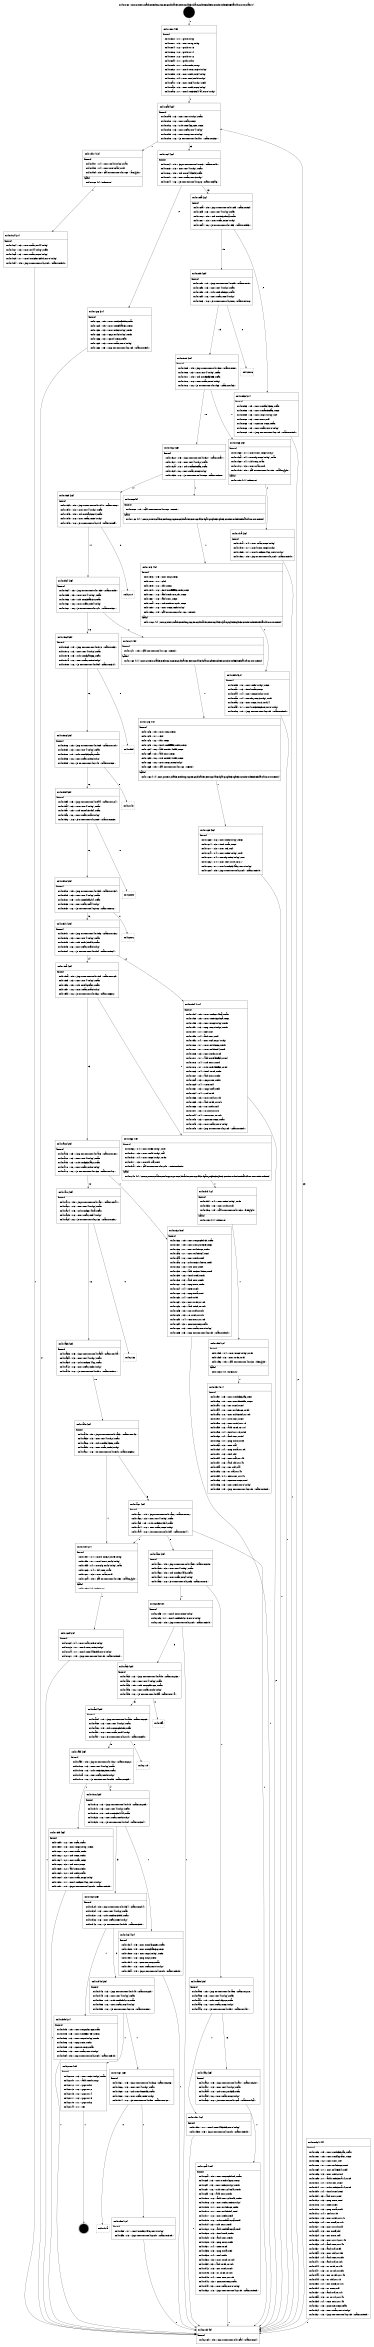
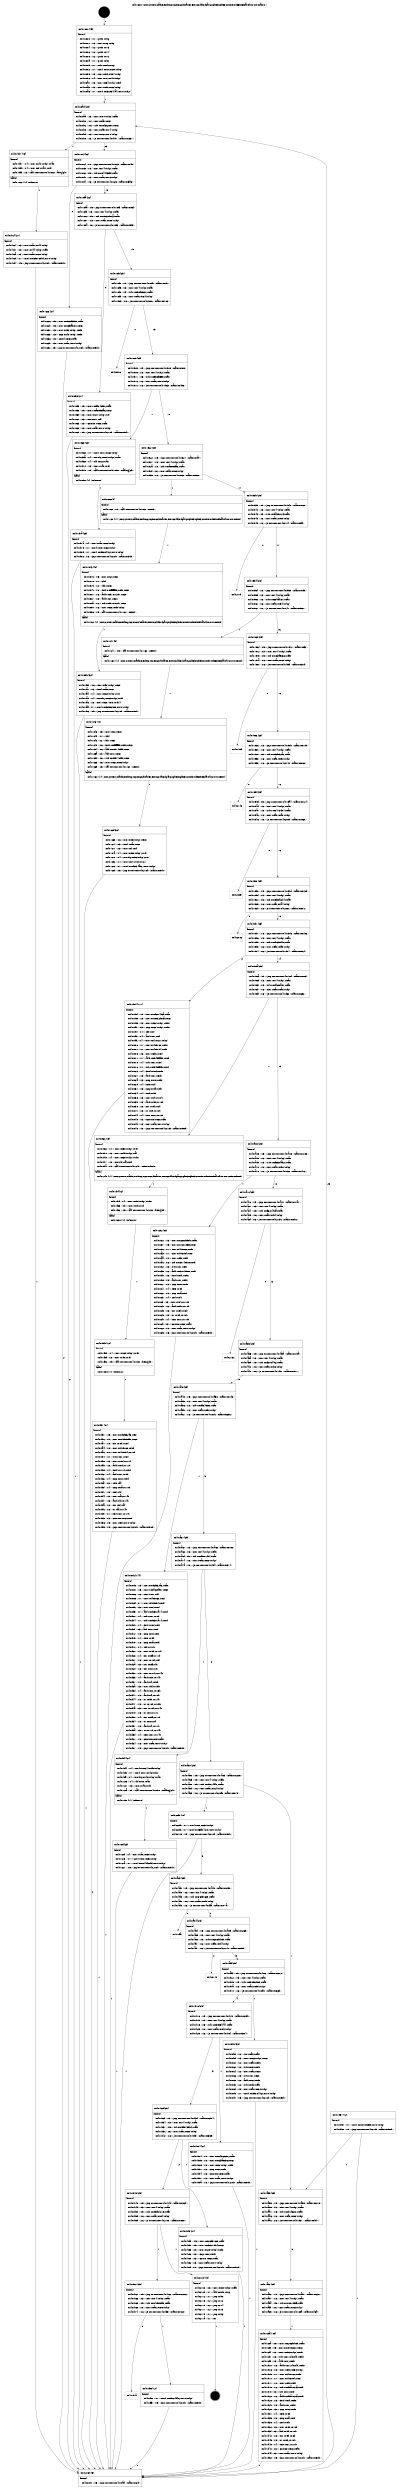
(107, 1499) -> (179, 1494)
(264, 1908) -> (98, 2000)
(194, 2062) -> (330, 2161)
